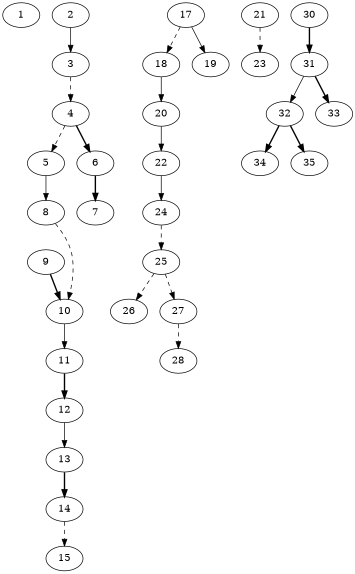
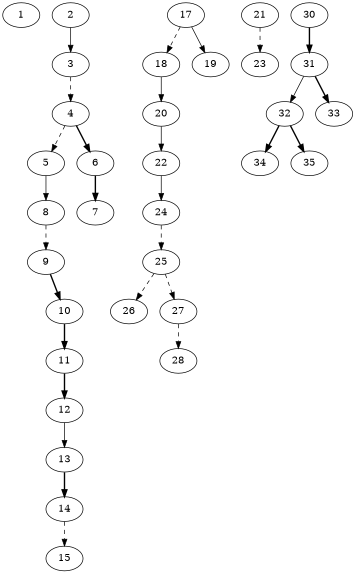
(72, 256) -> (46, 234)
(64, 333) -> (64, 333)
